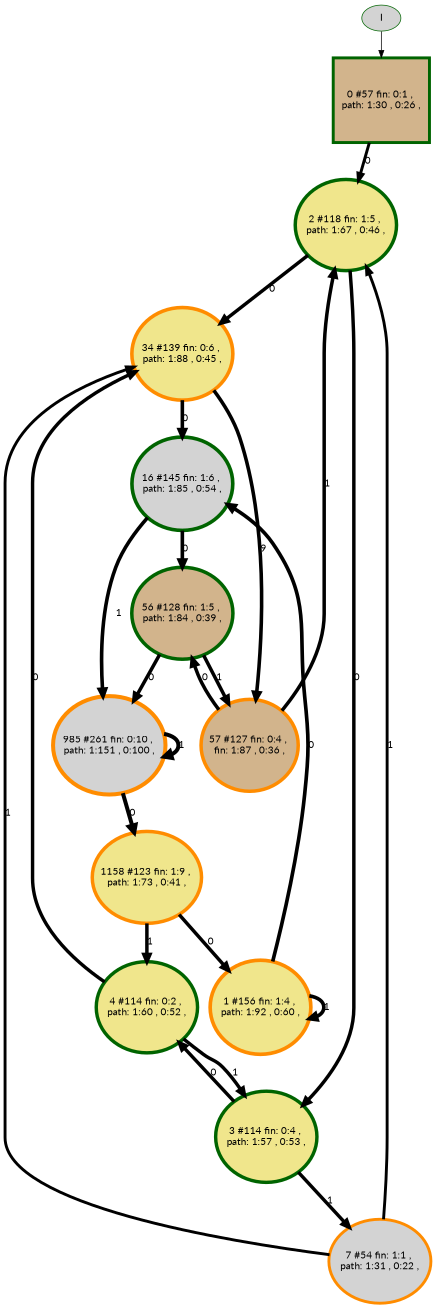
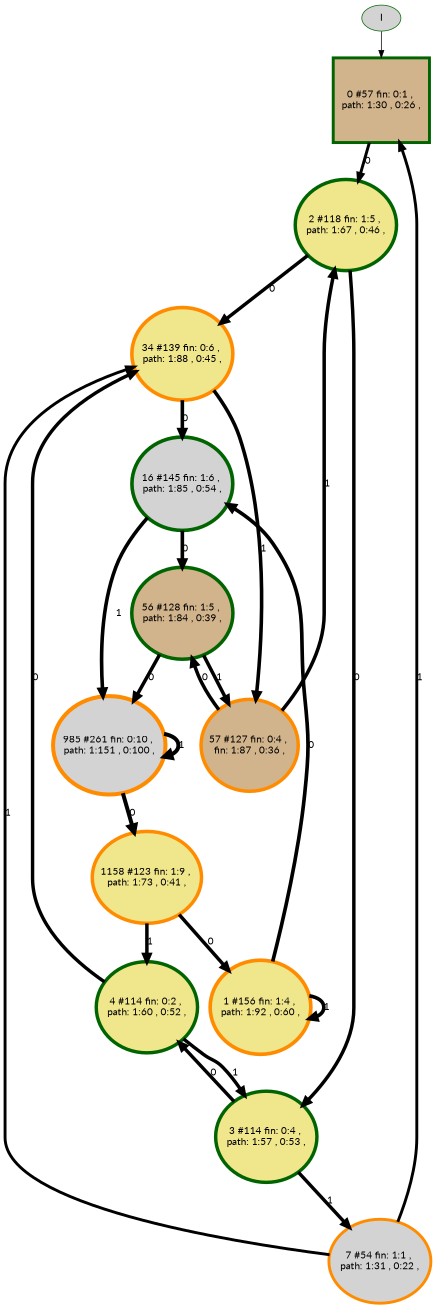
(265, 549) -> (265, 549)
(387, 745) -> (417, 686)
